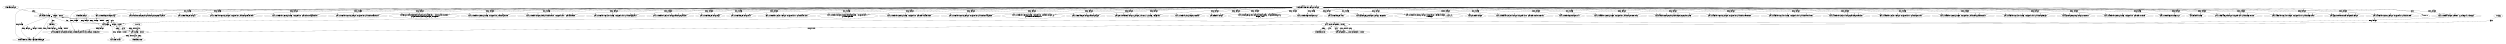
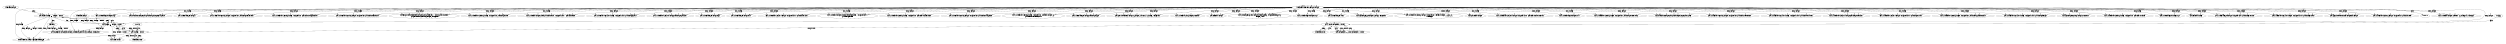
(1284, 21) -> (1887, 22)
none -> (89, 37)
